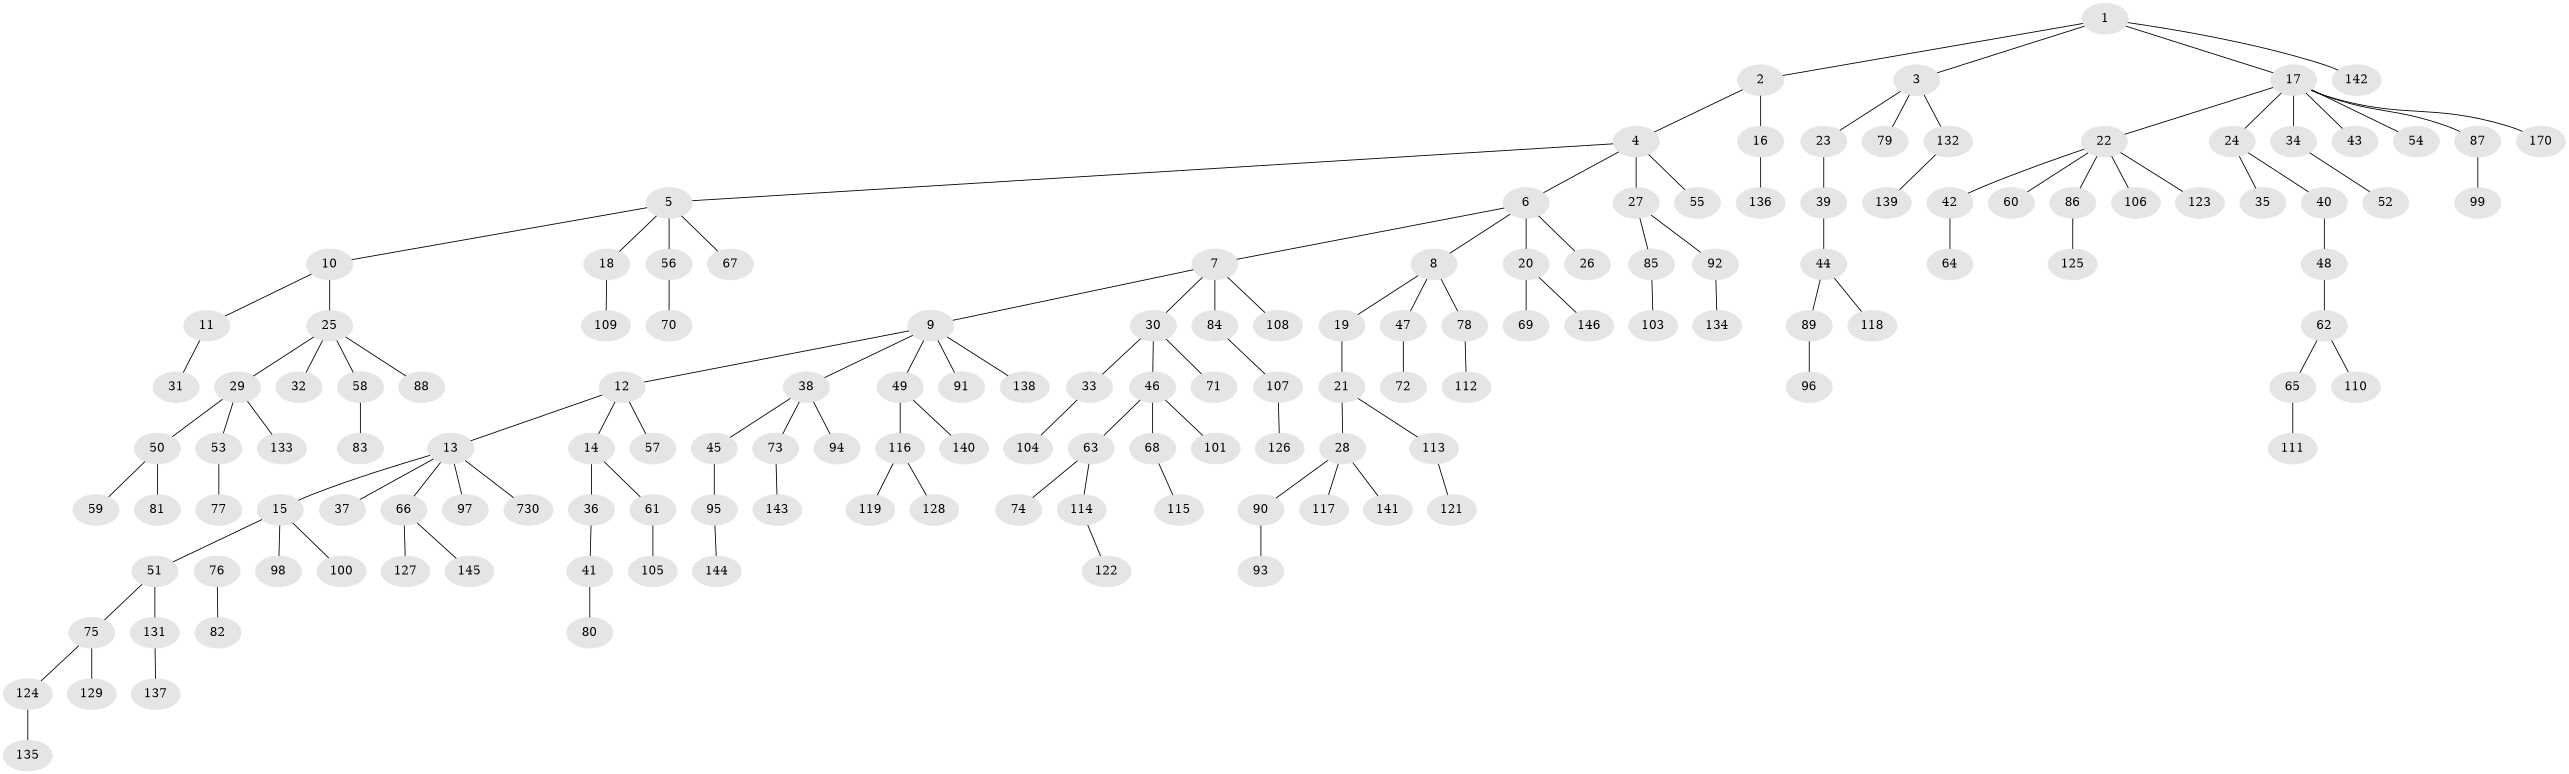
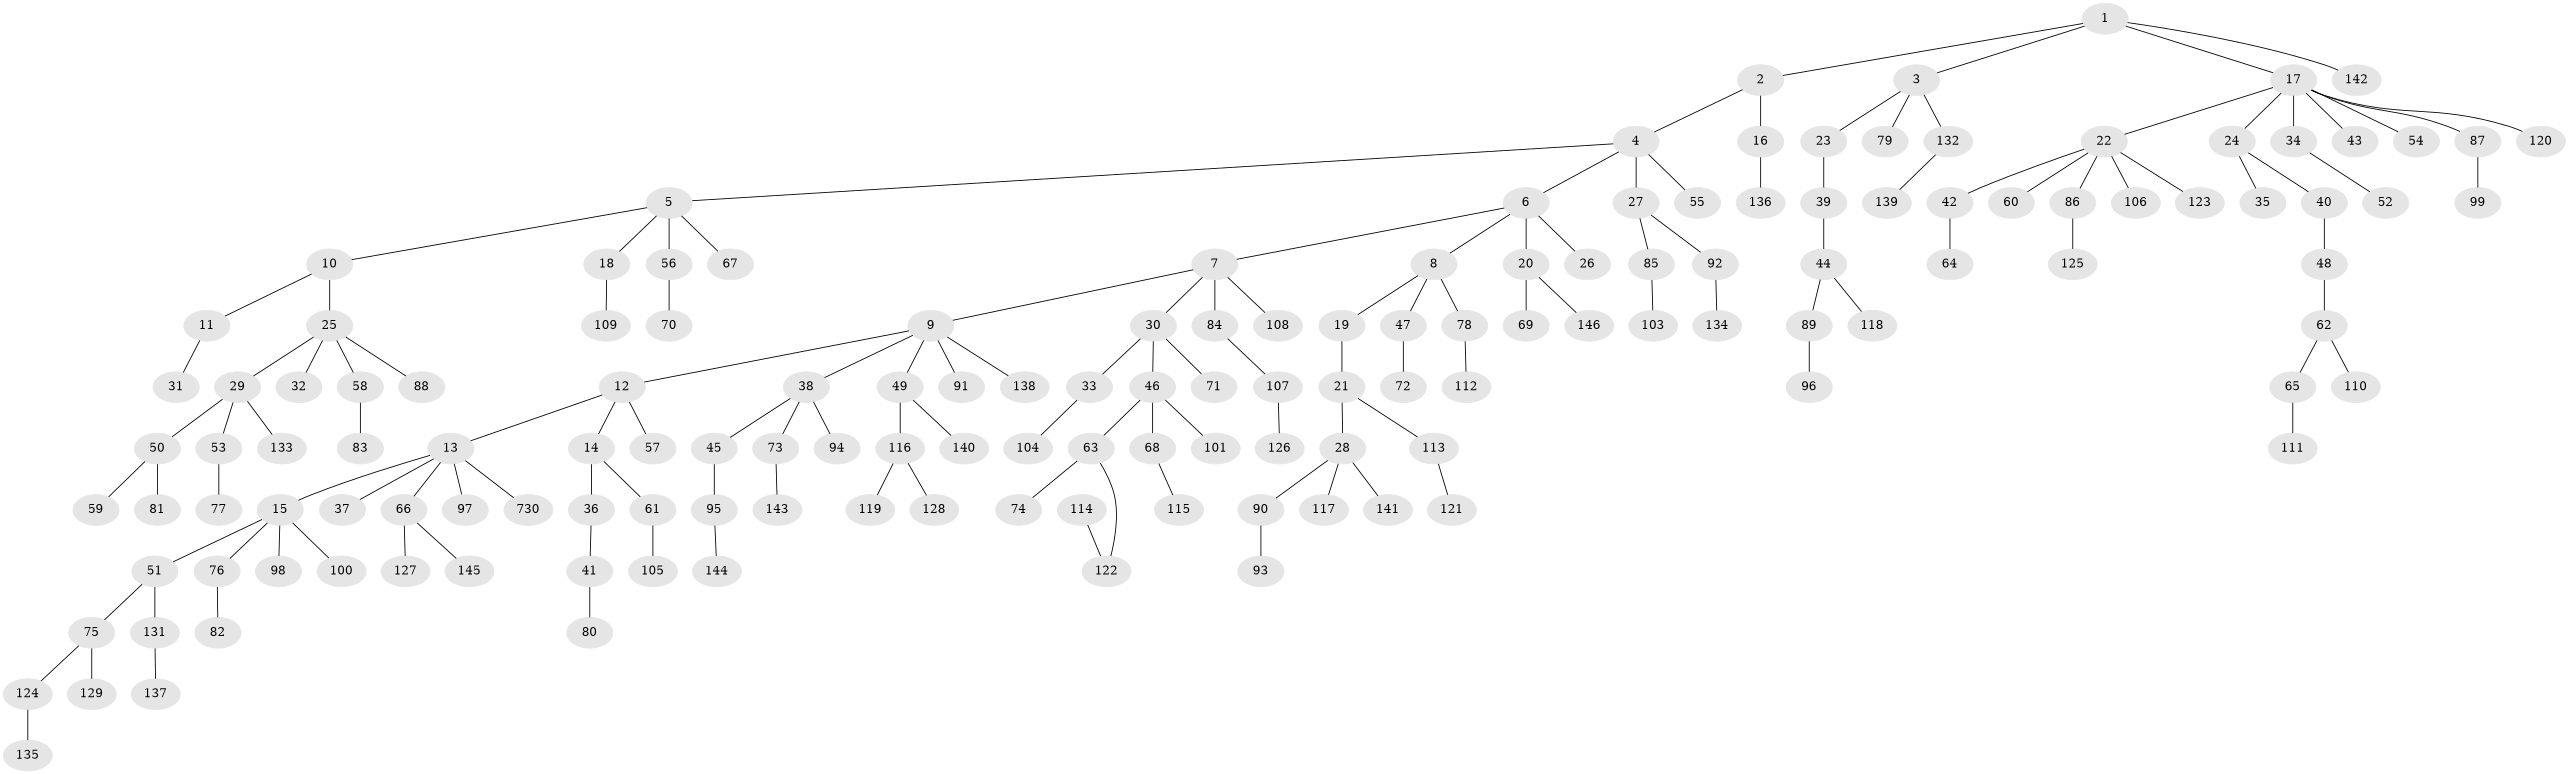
(2541, 142) -> (2541, 142)
(1087, 479) -> (1116, 508)
none -> (249, 541)
